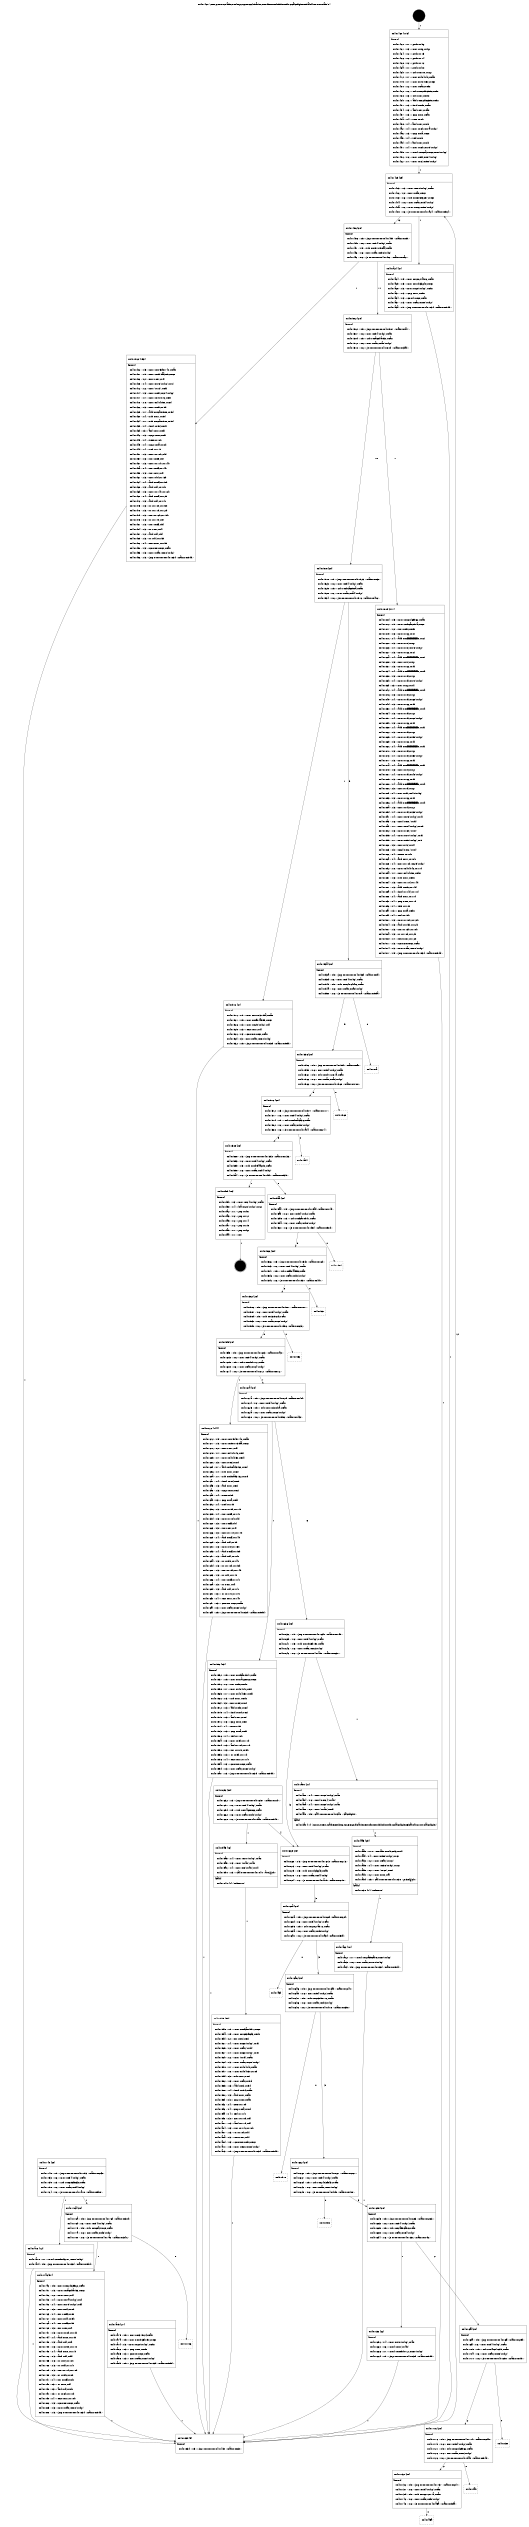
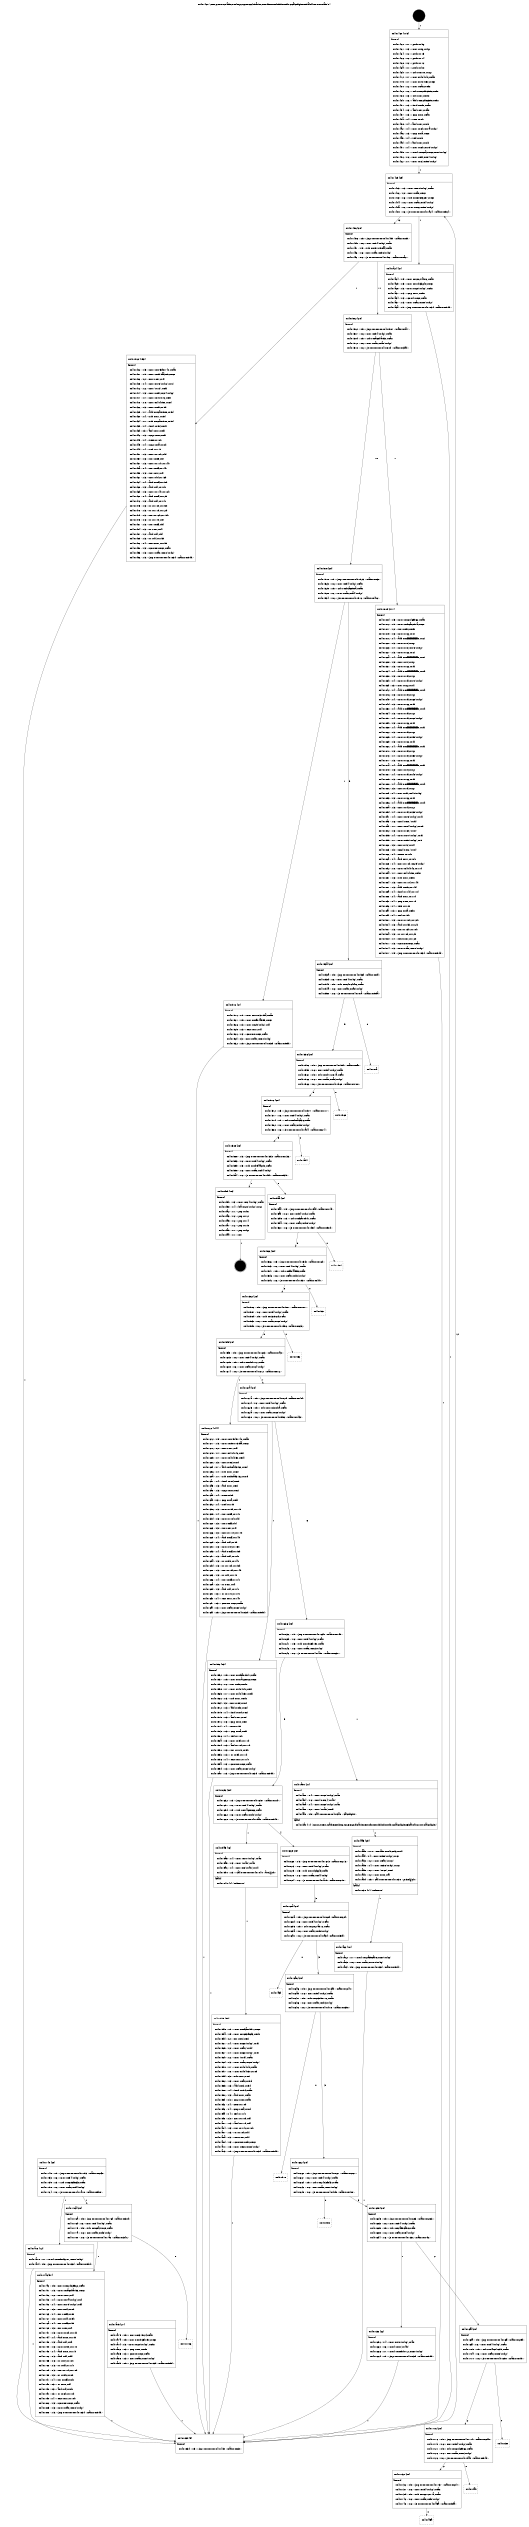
(290, 1752) -> (281, 1722)
